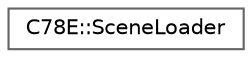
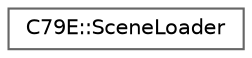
(126, 29) -> (126, 29)
